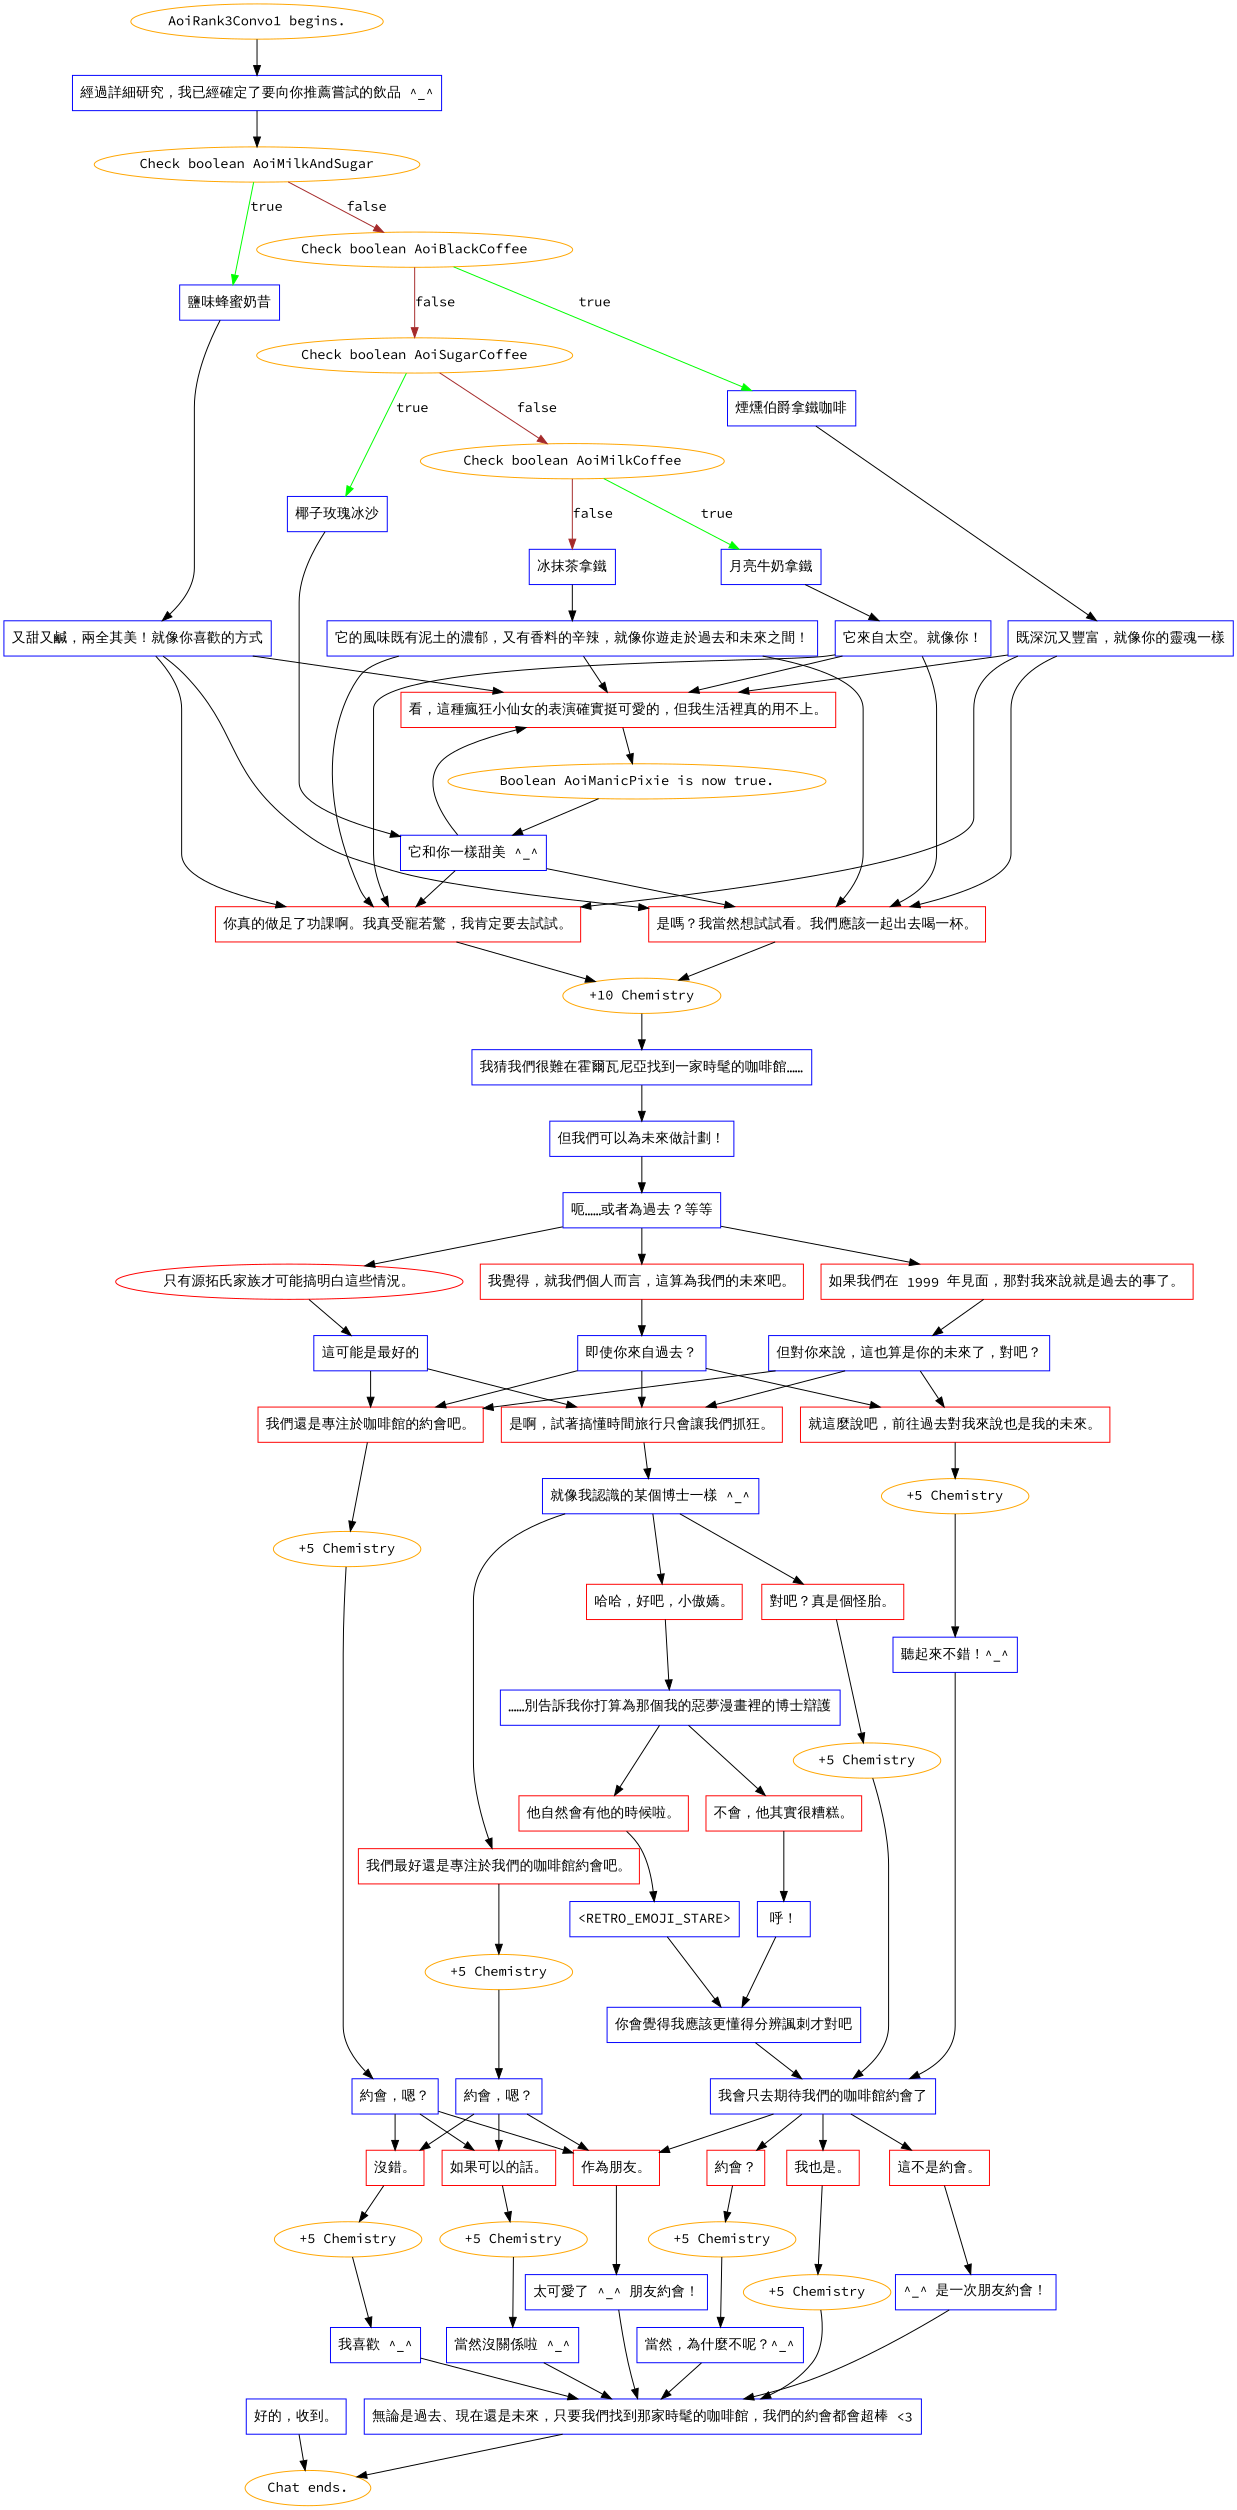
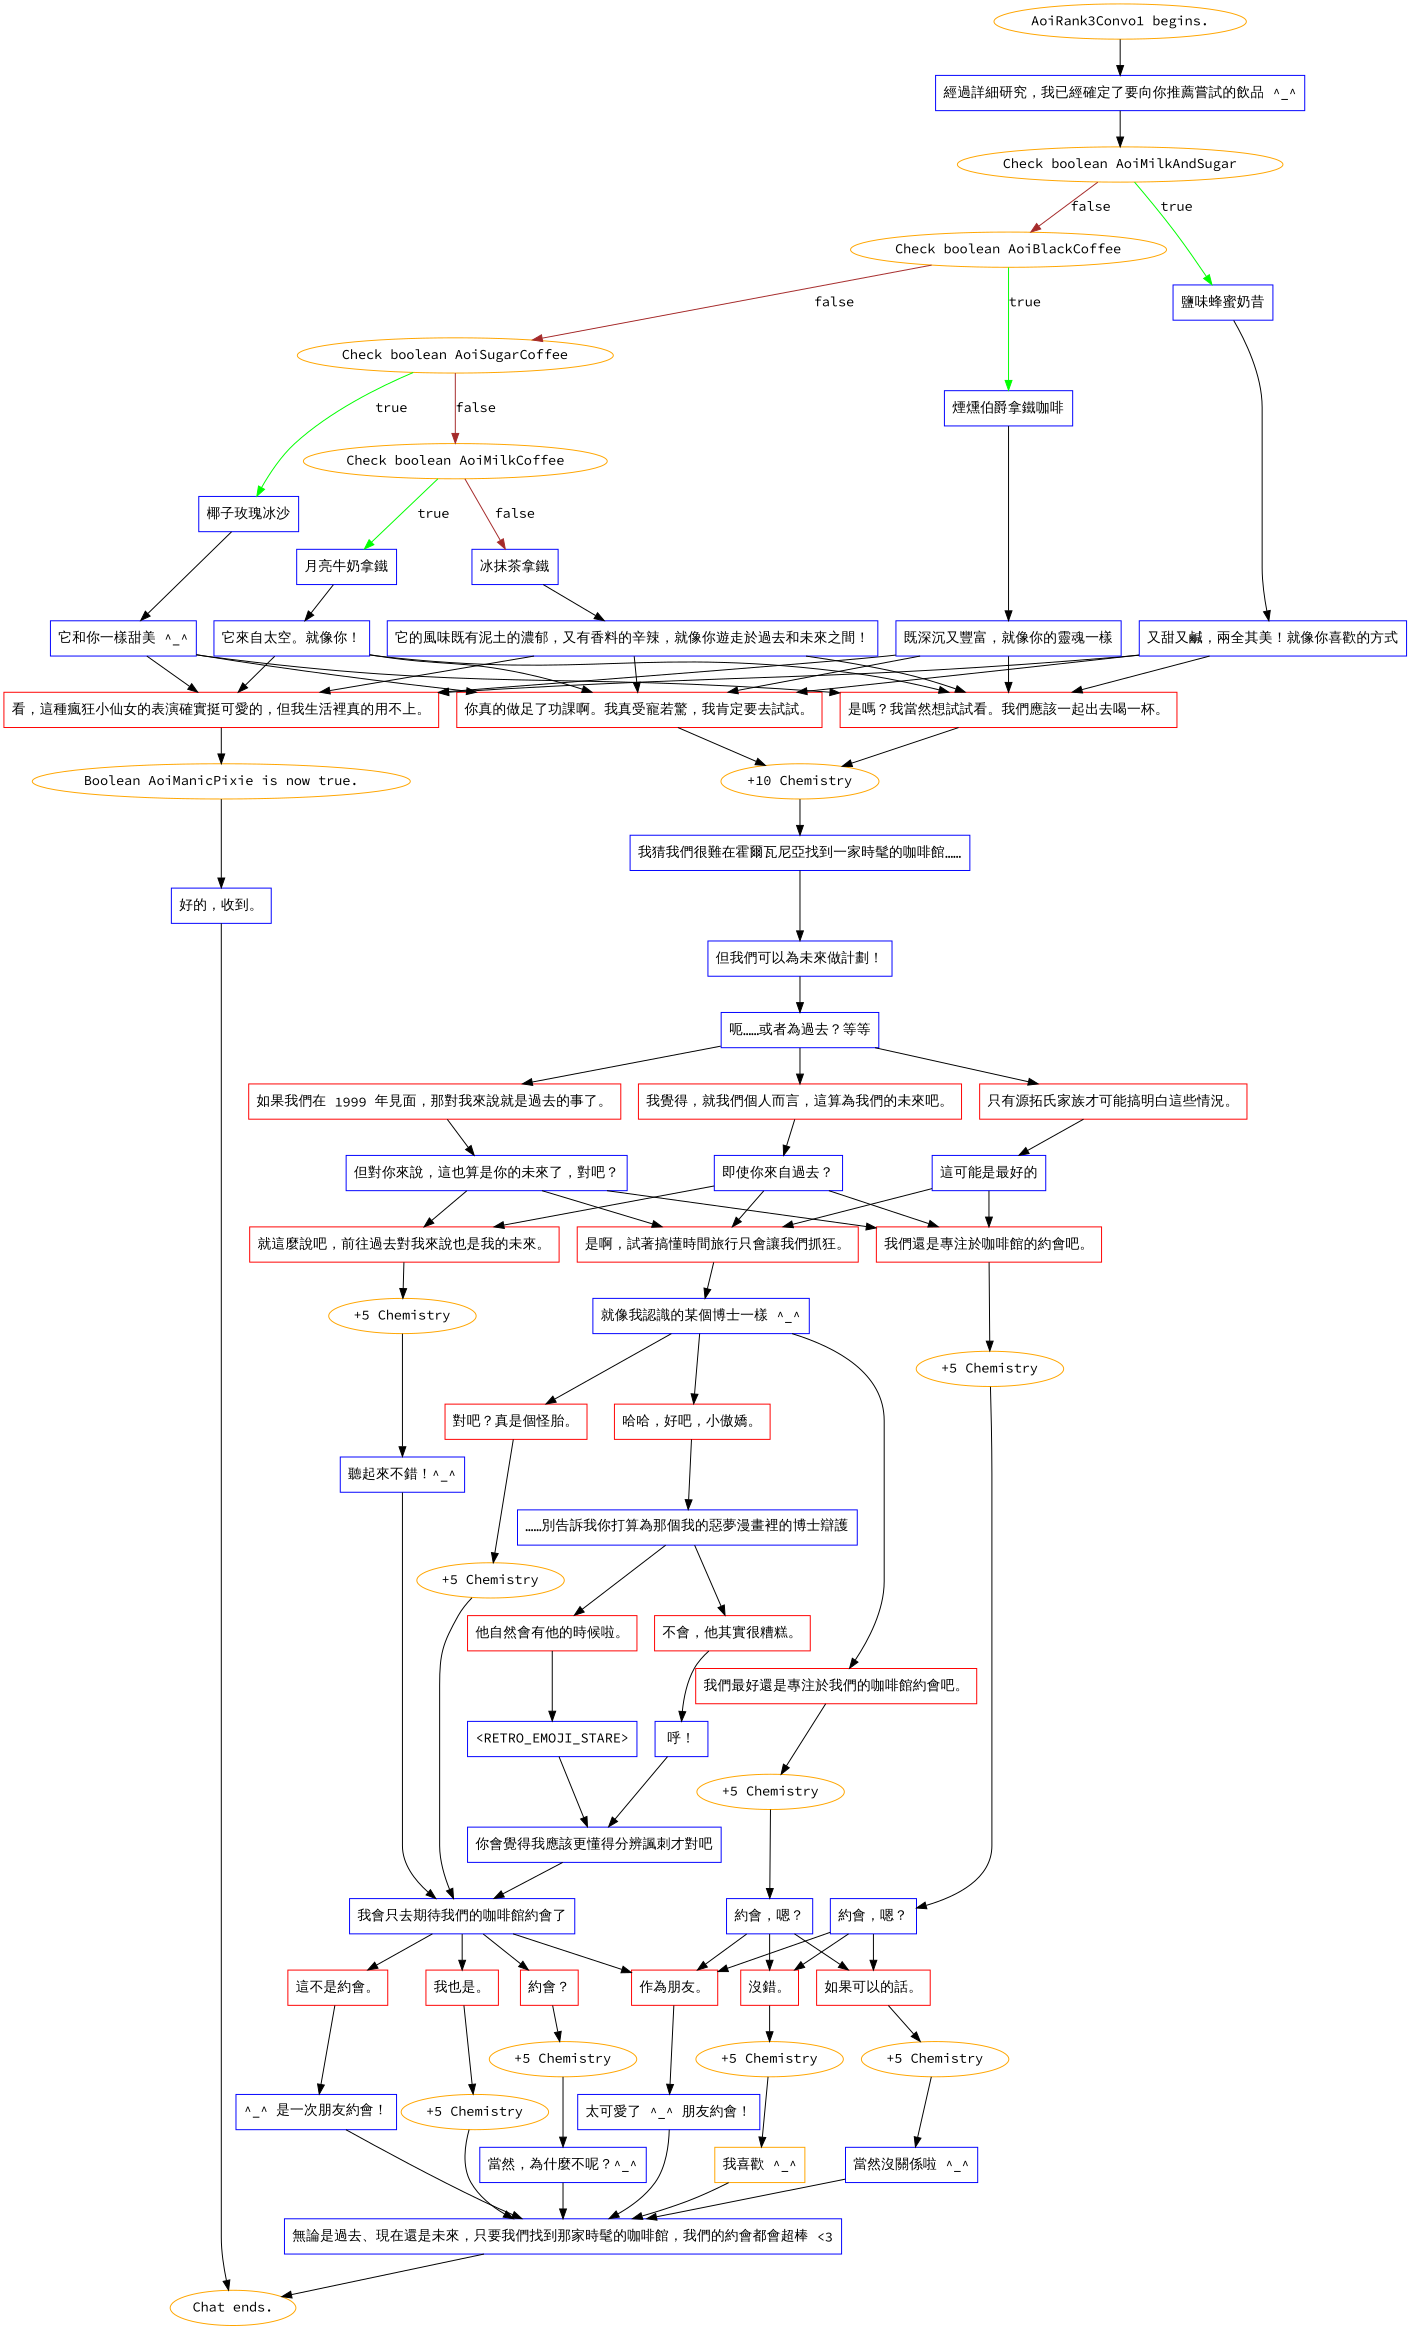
(560, 815) -> (221, 839)
(289, 1282) -> (1113, 1102)
(376, 2345) -> (760, 2165)
